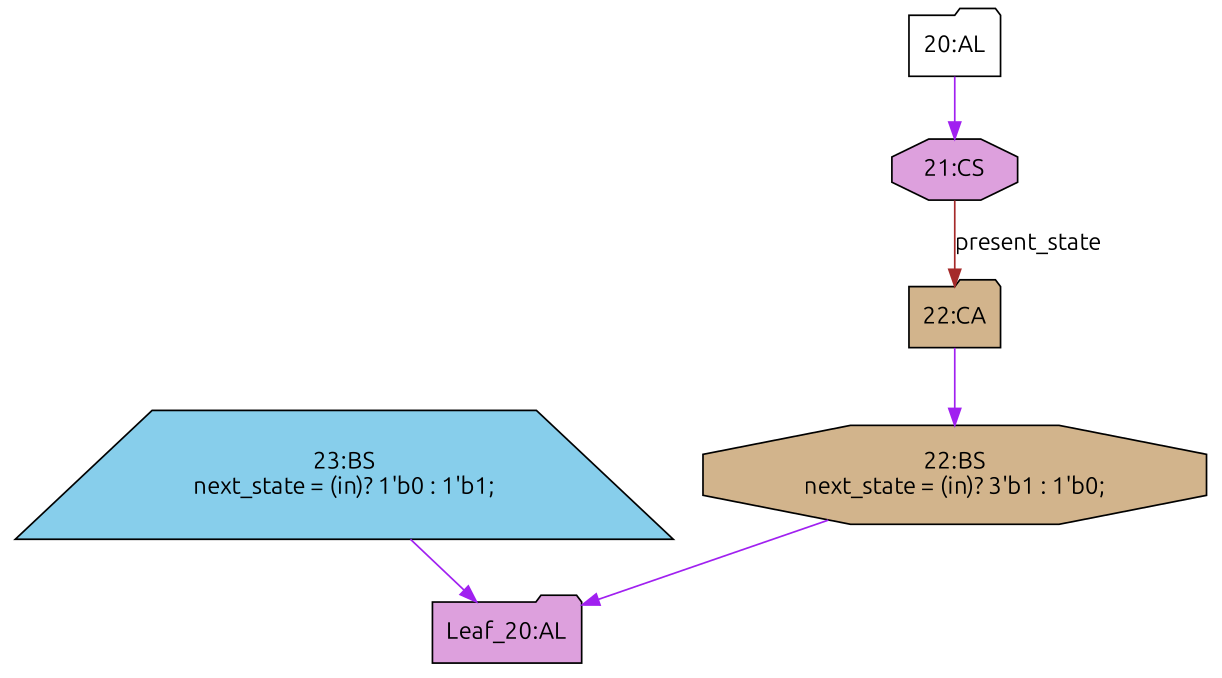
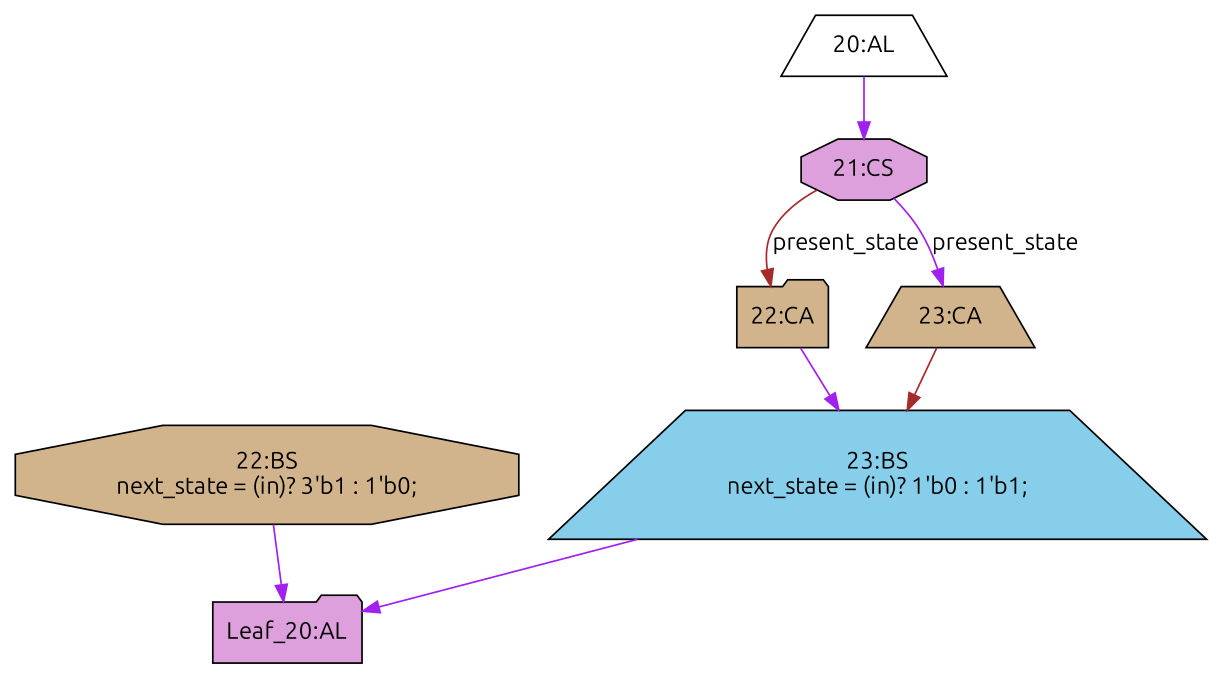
(955, 46) -> (864, 46)
none -> (950, 317)
(955, 378) -> (815, 372)
